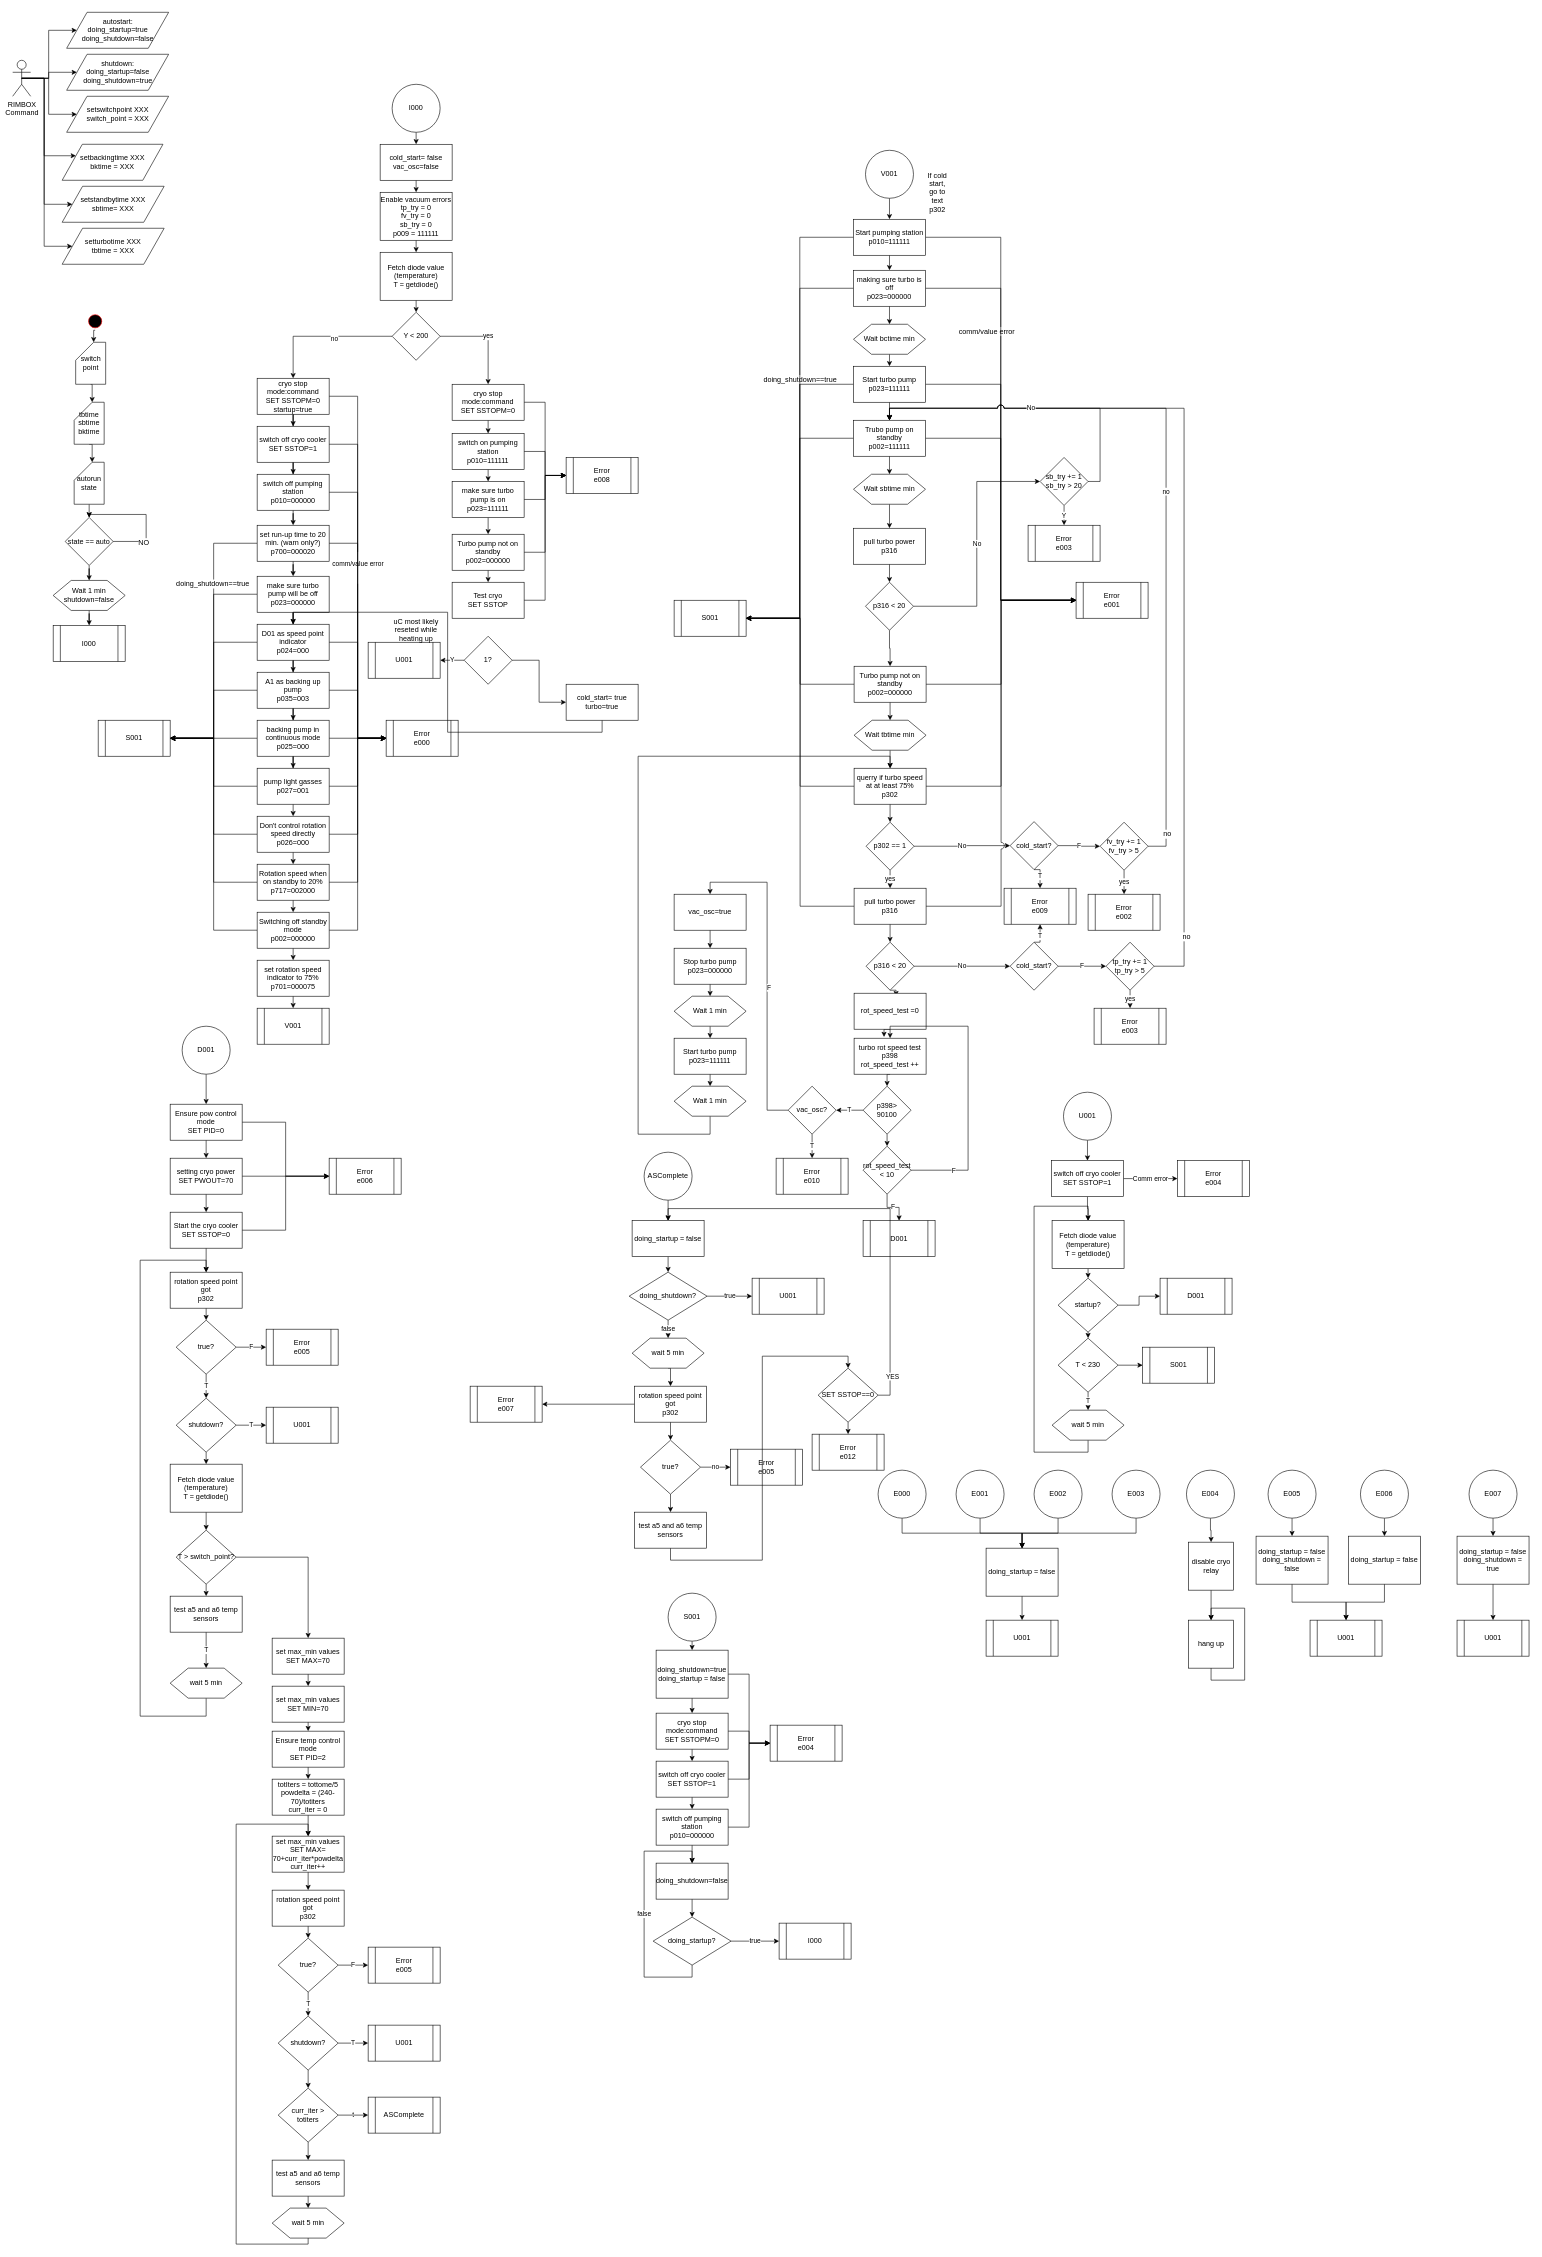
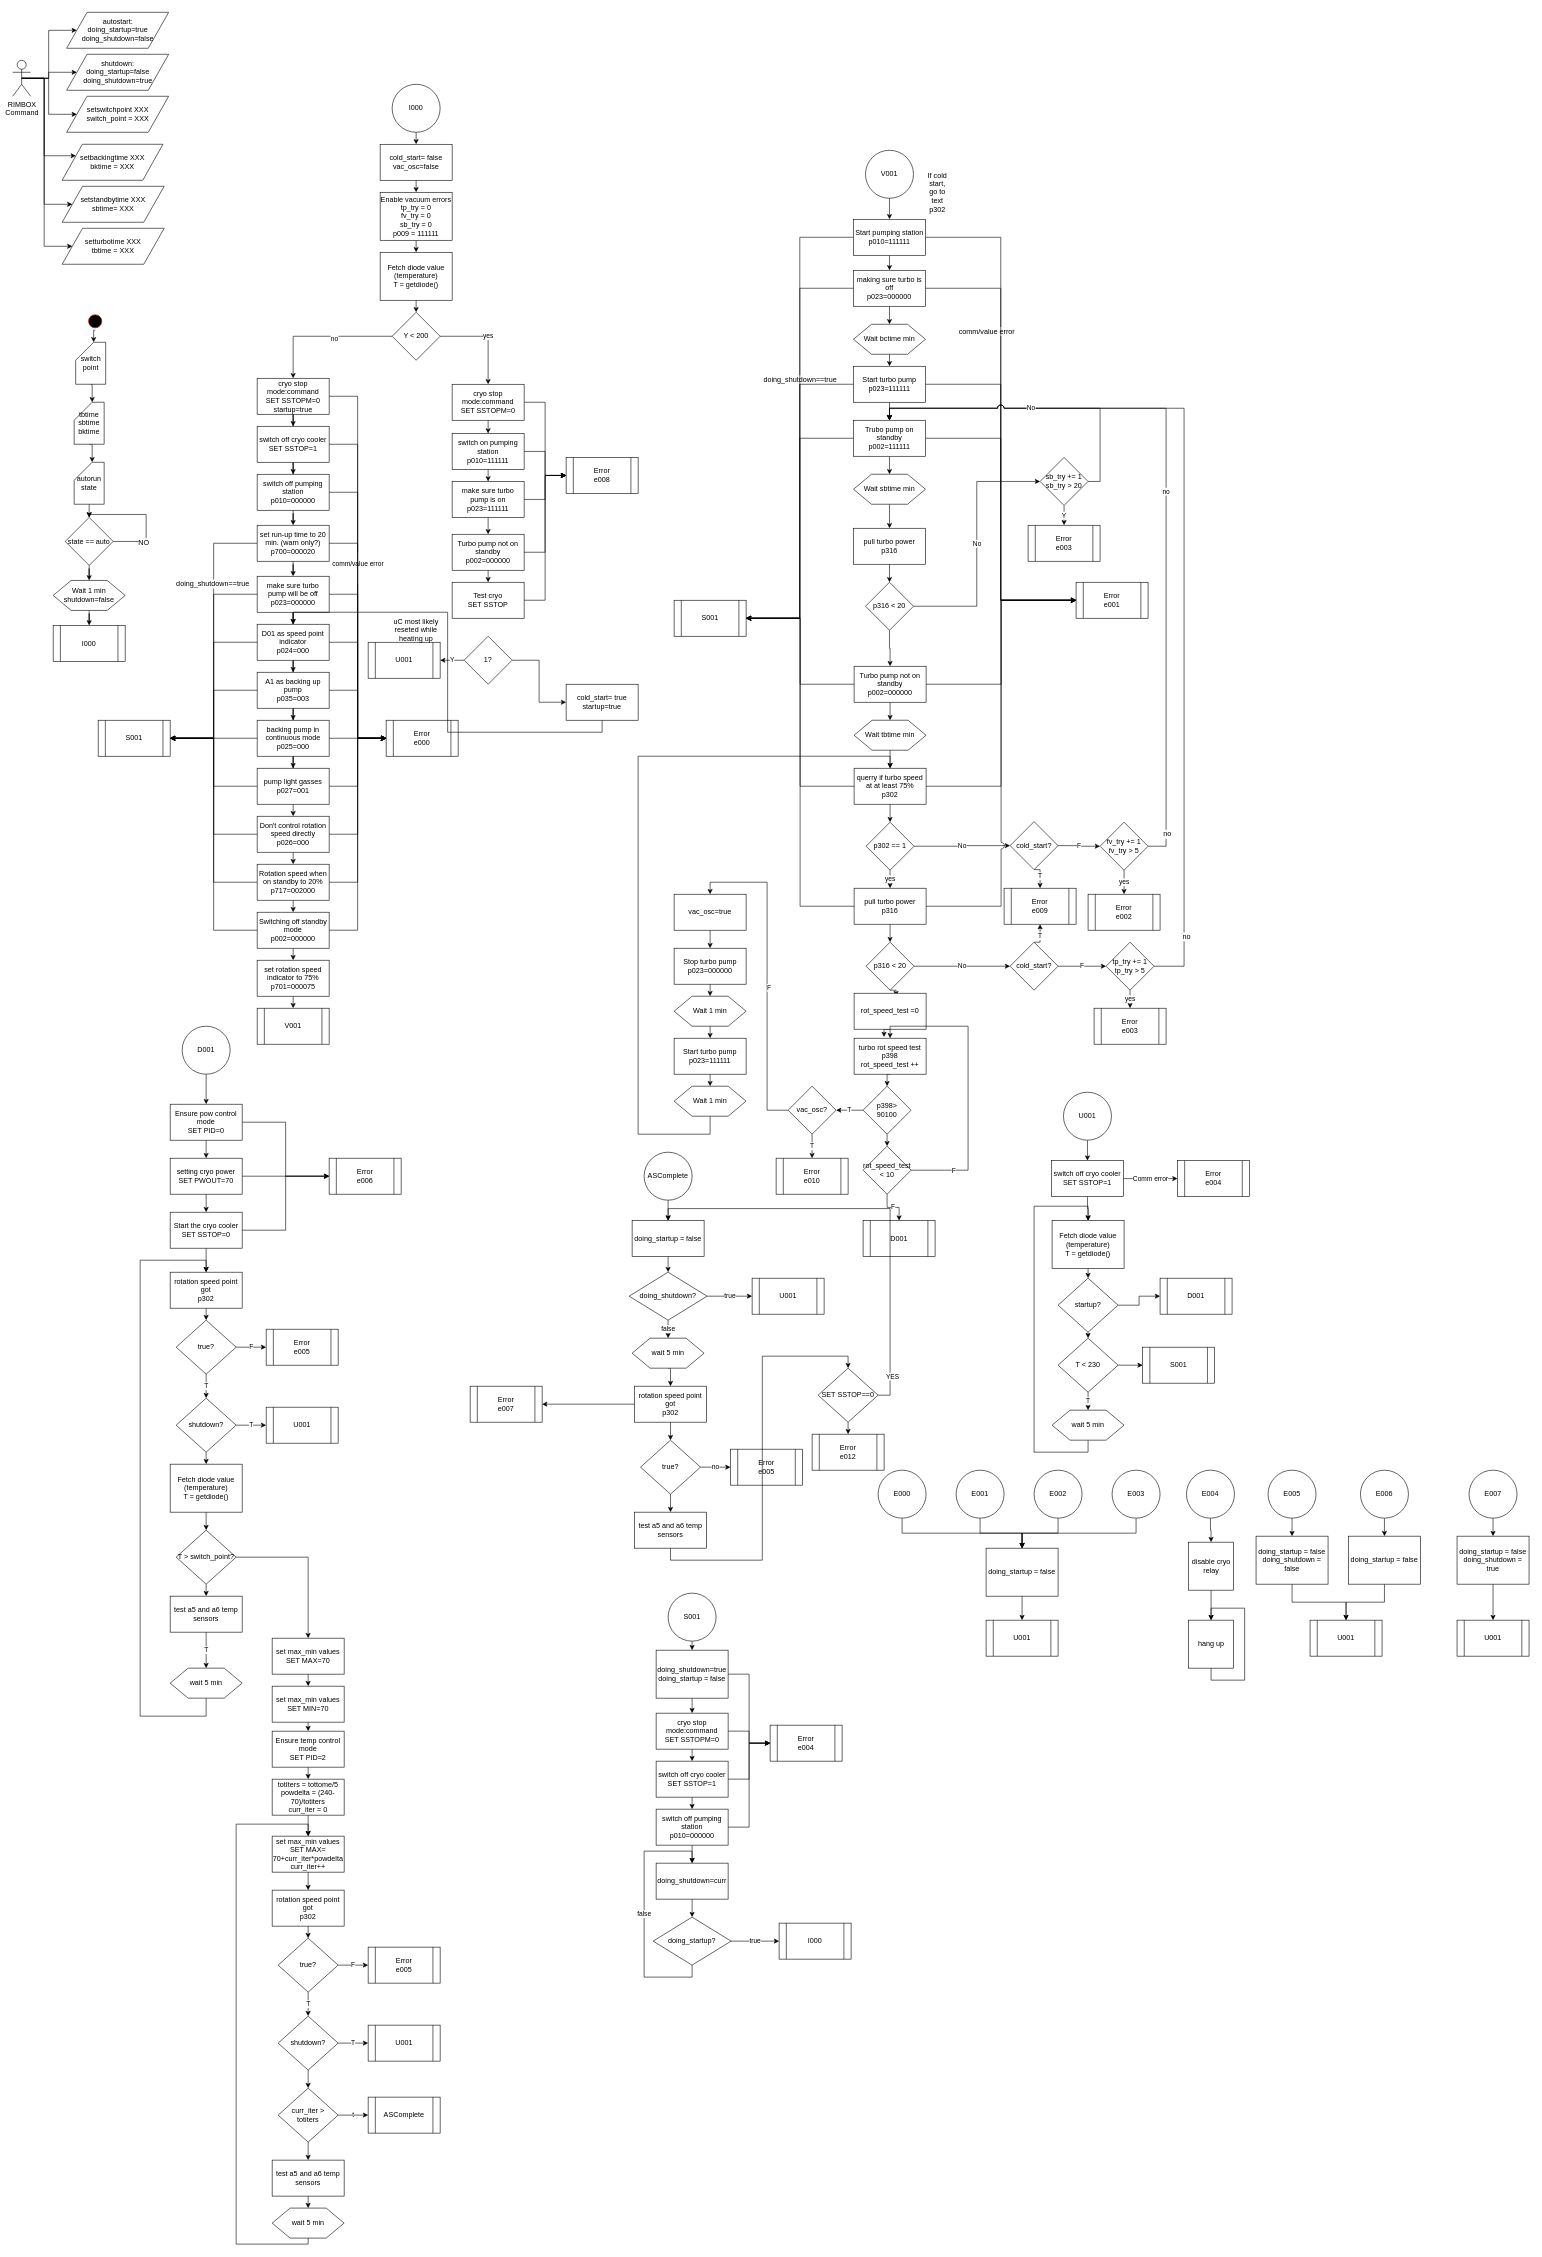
none -> (341, 594)
(602, 702) -> (602, 702)
(692, 1881) -> (692, 1881)
